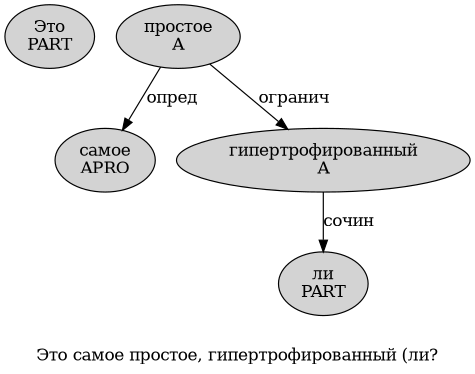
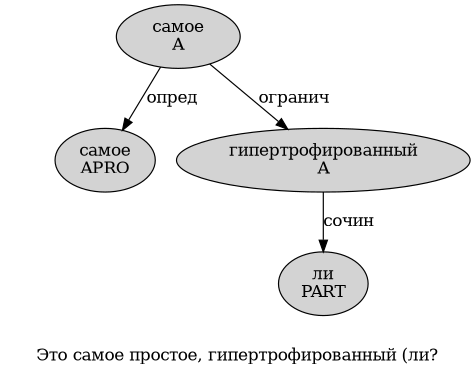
(50, 37) -> none
(178, 37) -> (178, 37)
